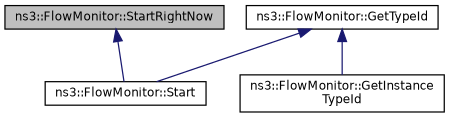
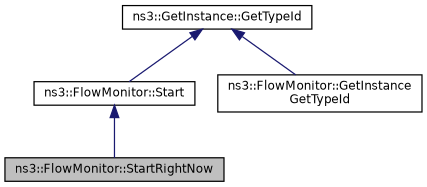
(342, 17) -> (217, 17)
(121, 62) -> (114, 138)
(342, 93) -> (320, 93)
